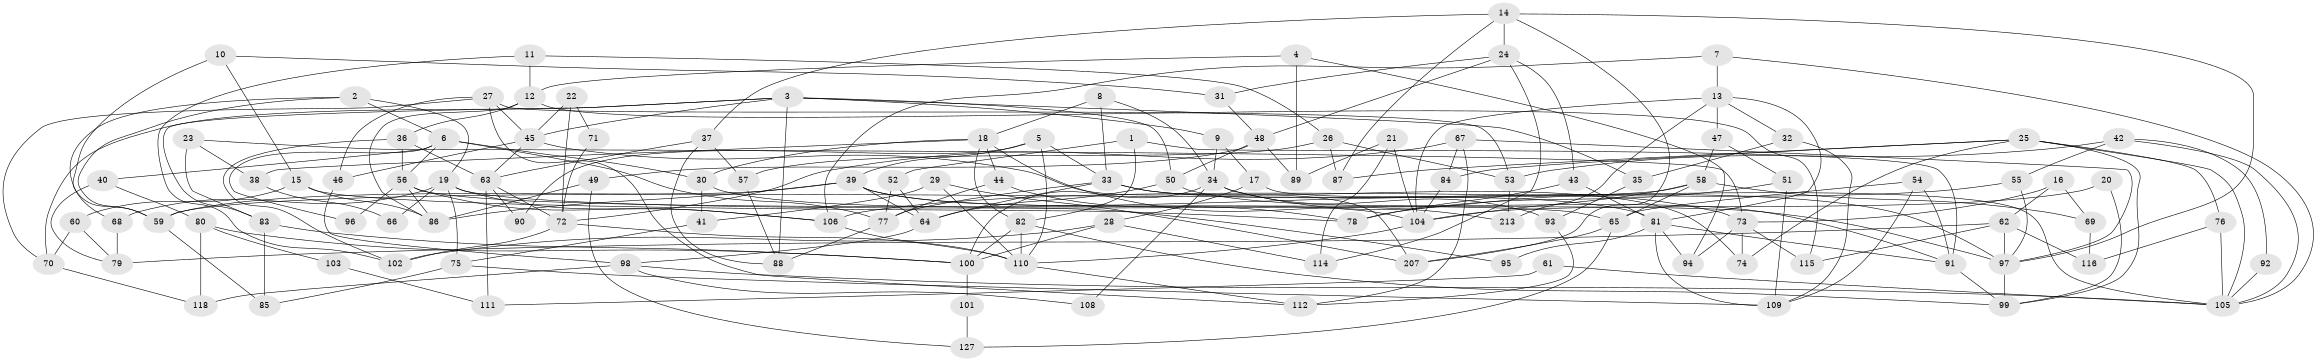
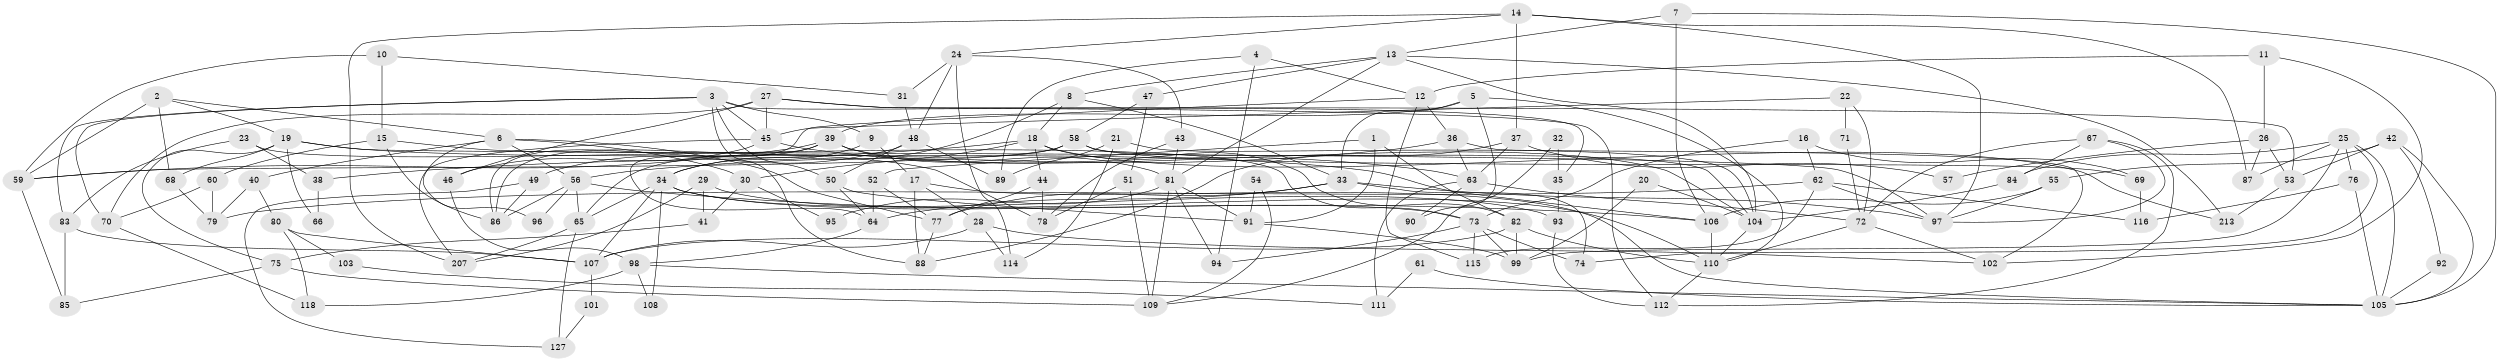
(1752, 118) -> (1230, 73)
(1715, 201) -> (621, 201)
(761, 222) -> (915, 222)
(967, 264) -> (592, 264)
(2005, 285) -> (1495, 243)
